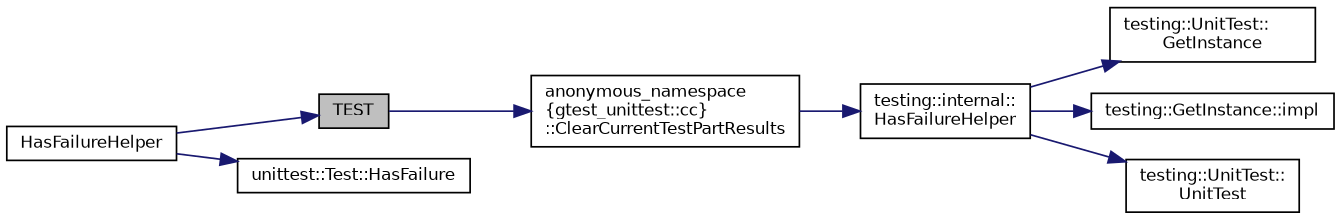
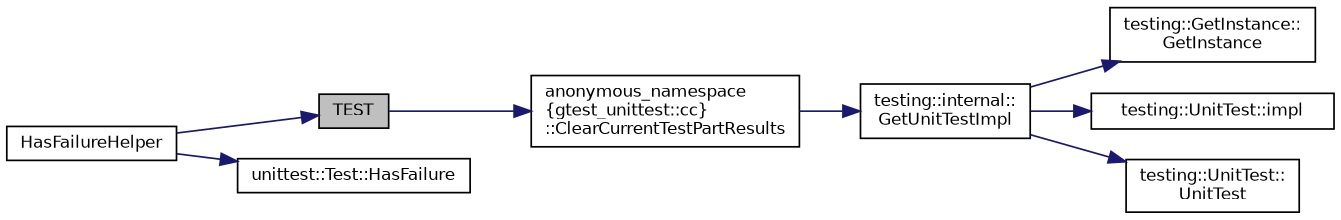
(1213, 35) -> (1213, 35)
(945, 111) -> (945, 111)
(1213, 111) -> (1213, 111)
